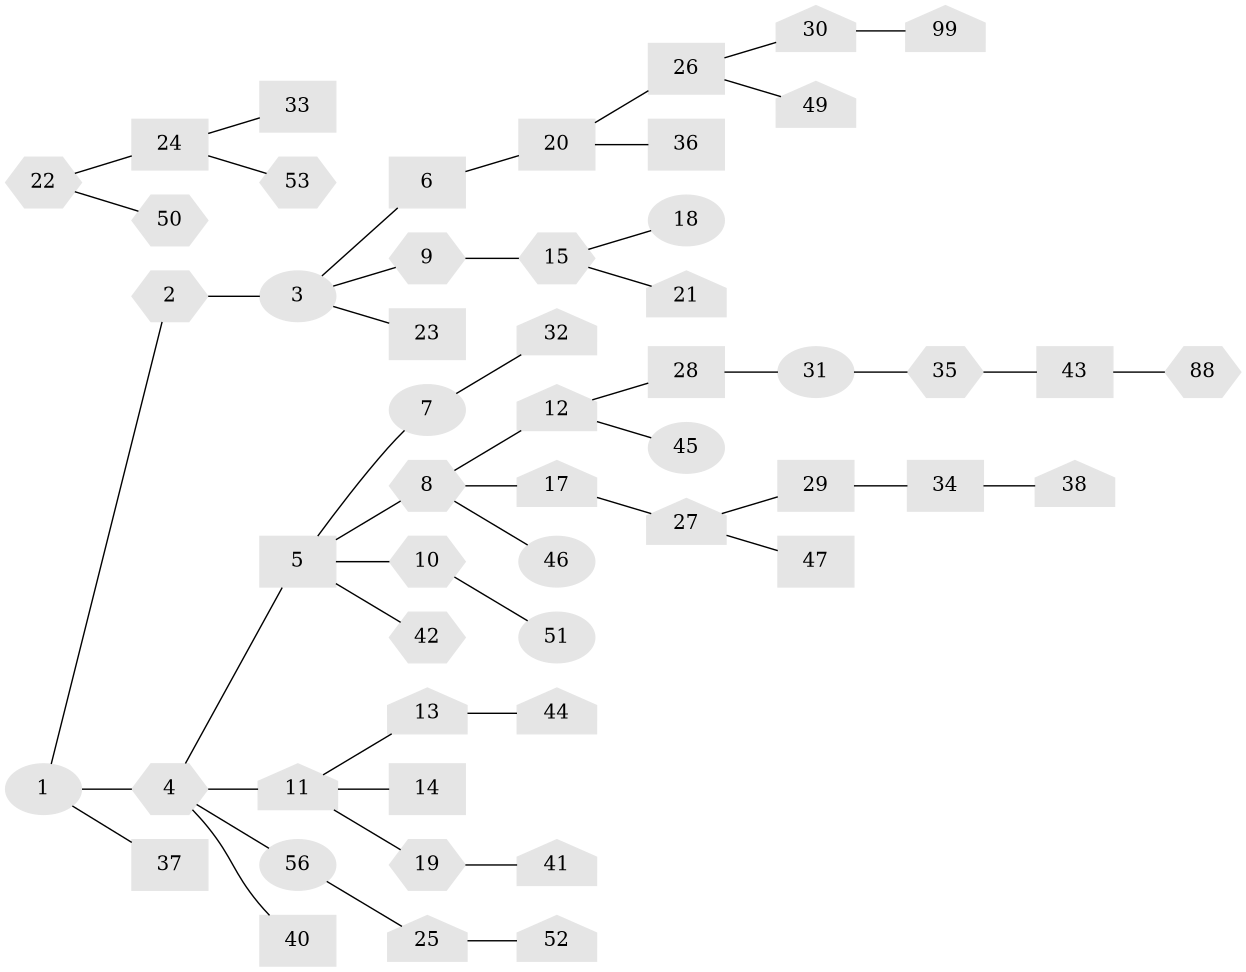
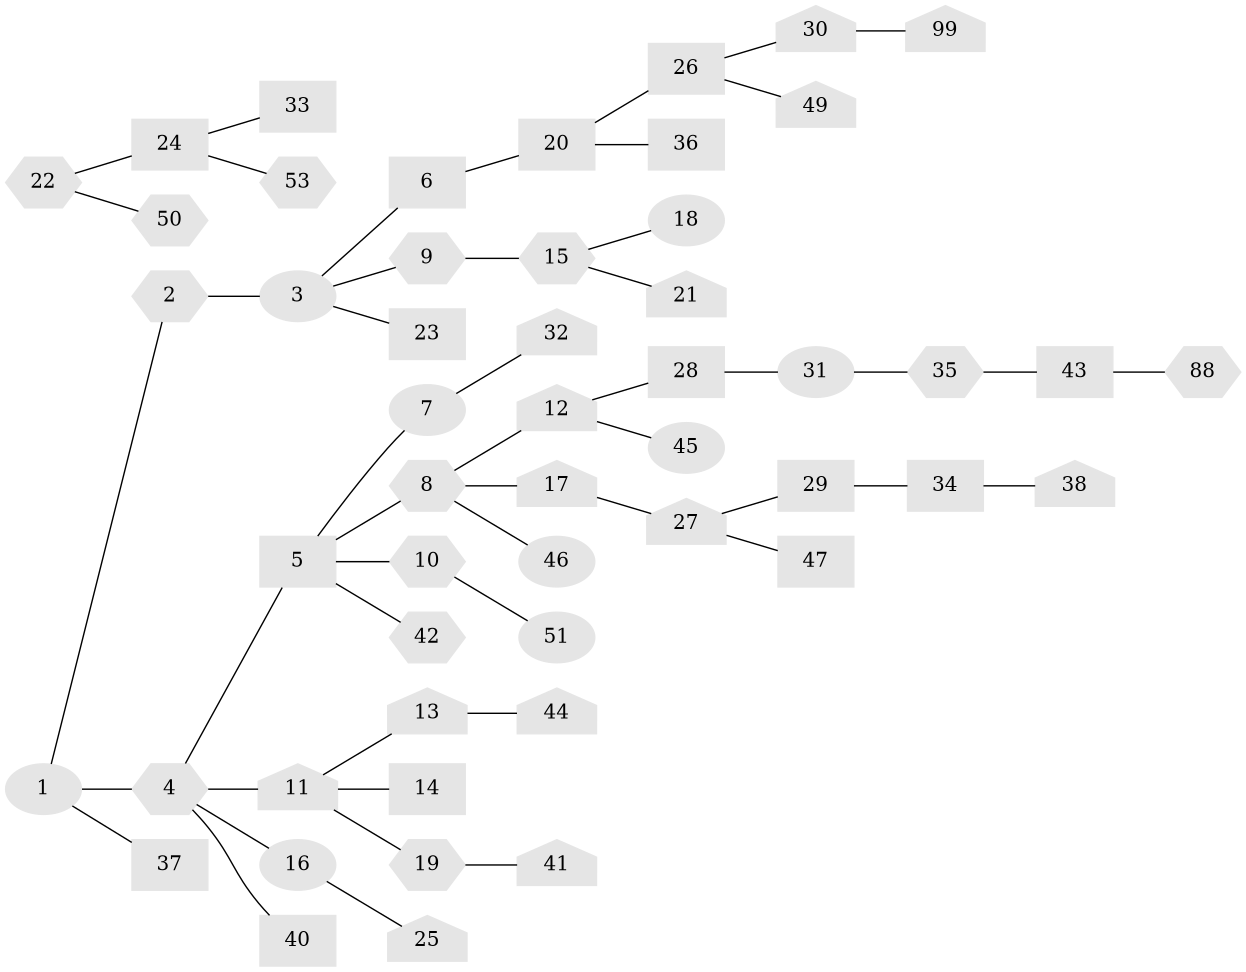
(298, 865) -> (298, 865)
(557, 941) -> none
